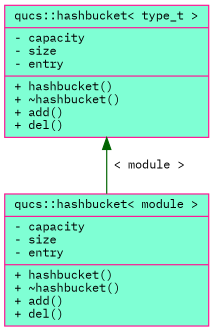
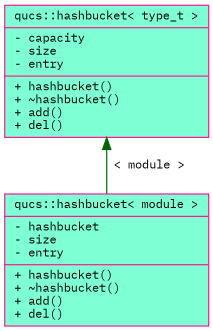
(50, 227) -> (57, 227)
